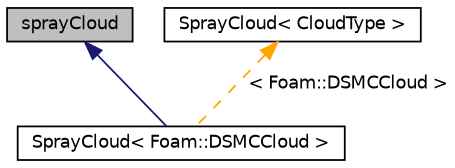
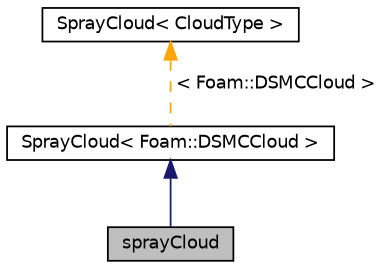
(132, 91) -> (171, 203)
